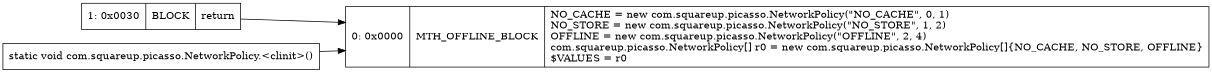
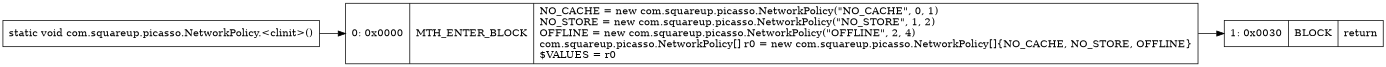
(289, 21) -> (1207, 34)
(477, 36) -> (472, 33)
